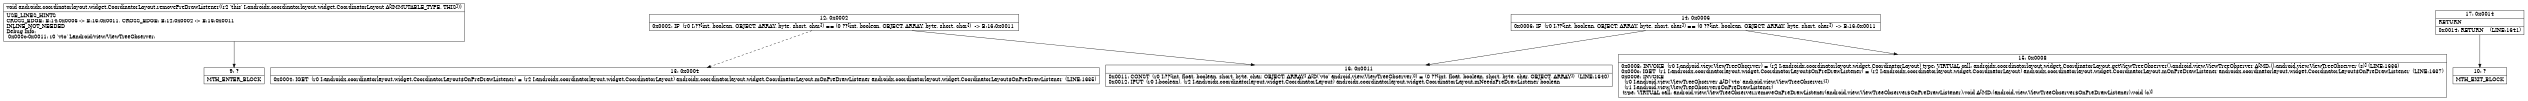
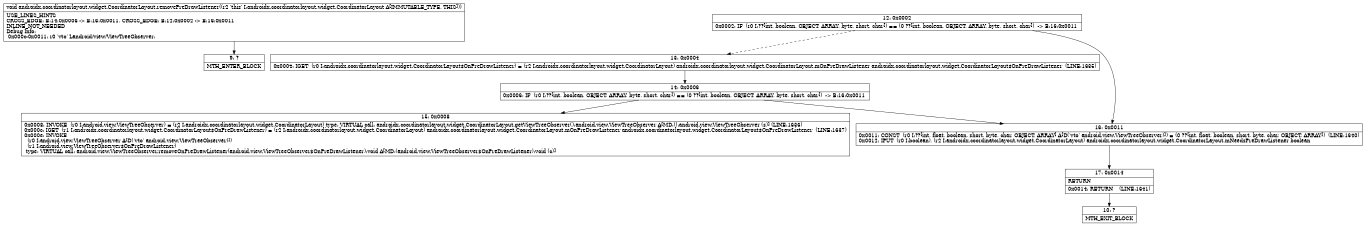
none -> (685, 75)
none -> (1109, 155)
